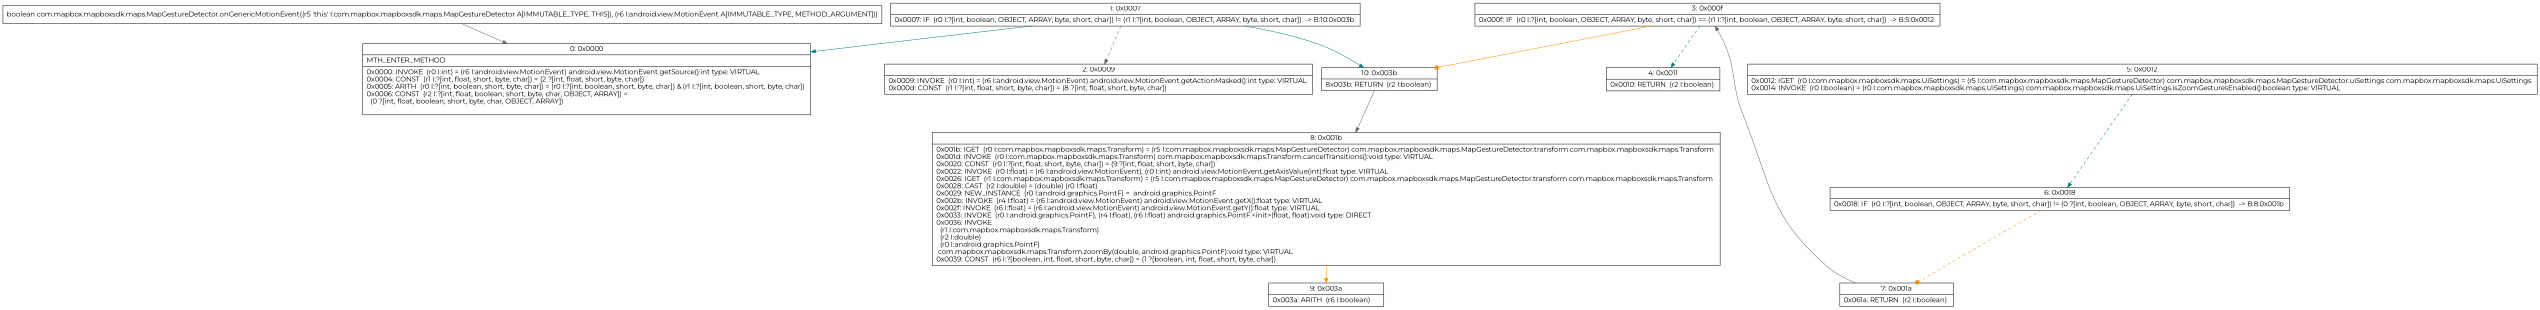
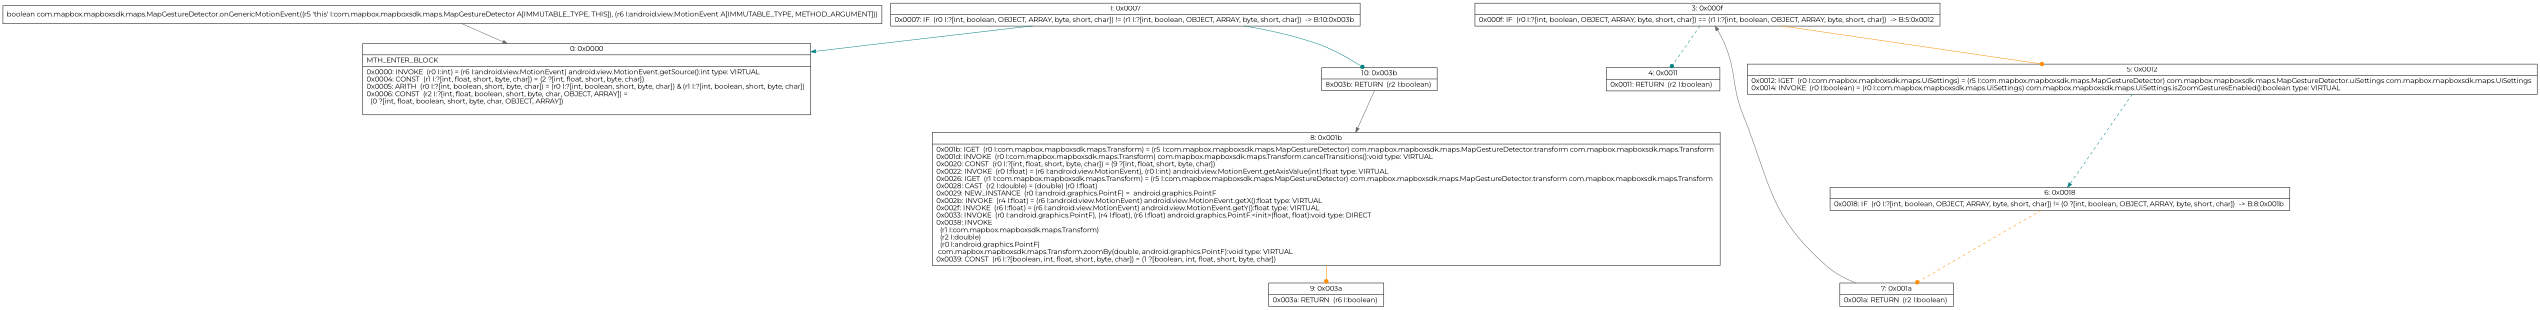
(1304, 39) -> (1304, 39)
(1687, 45) -> (1687, 45)
(1545, 47) -> (1910, 45)
(406, 60) -> (402, 60)
(1099, 79) -> none
(1663, 85) -> (1662, 85)
(966, 223) -> (966, 223)
(1326, 272) -> (1326, 272)
(1323, 300) -> (1326, 300)
(1896, 300) -> (1897, 300)
